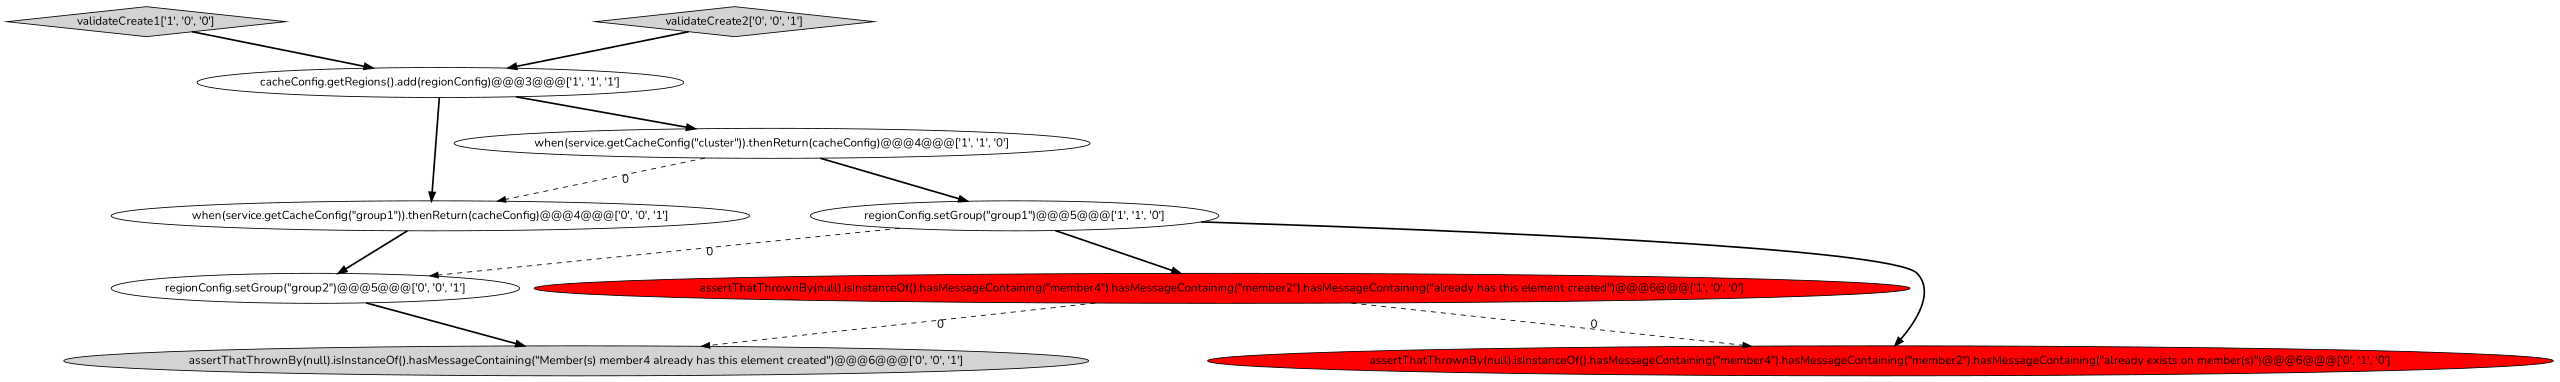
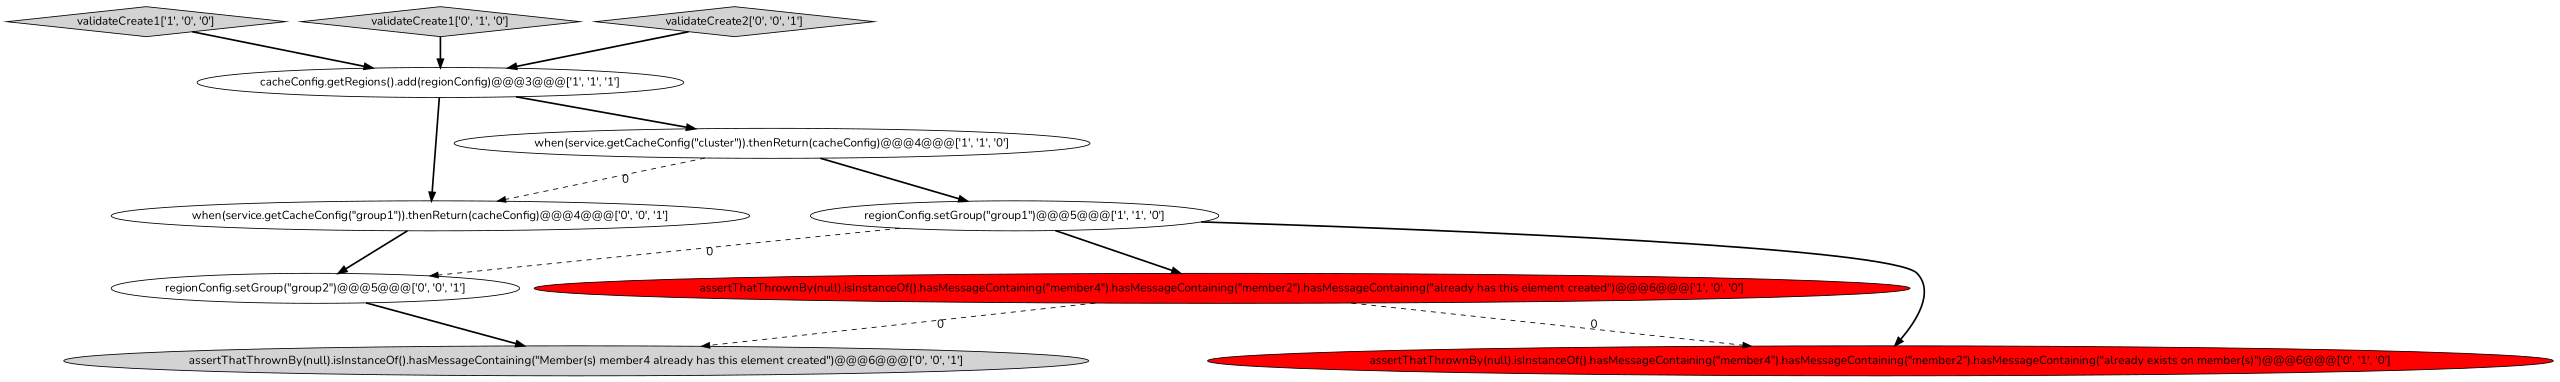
none -> (440, 22)
